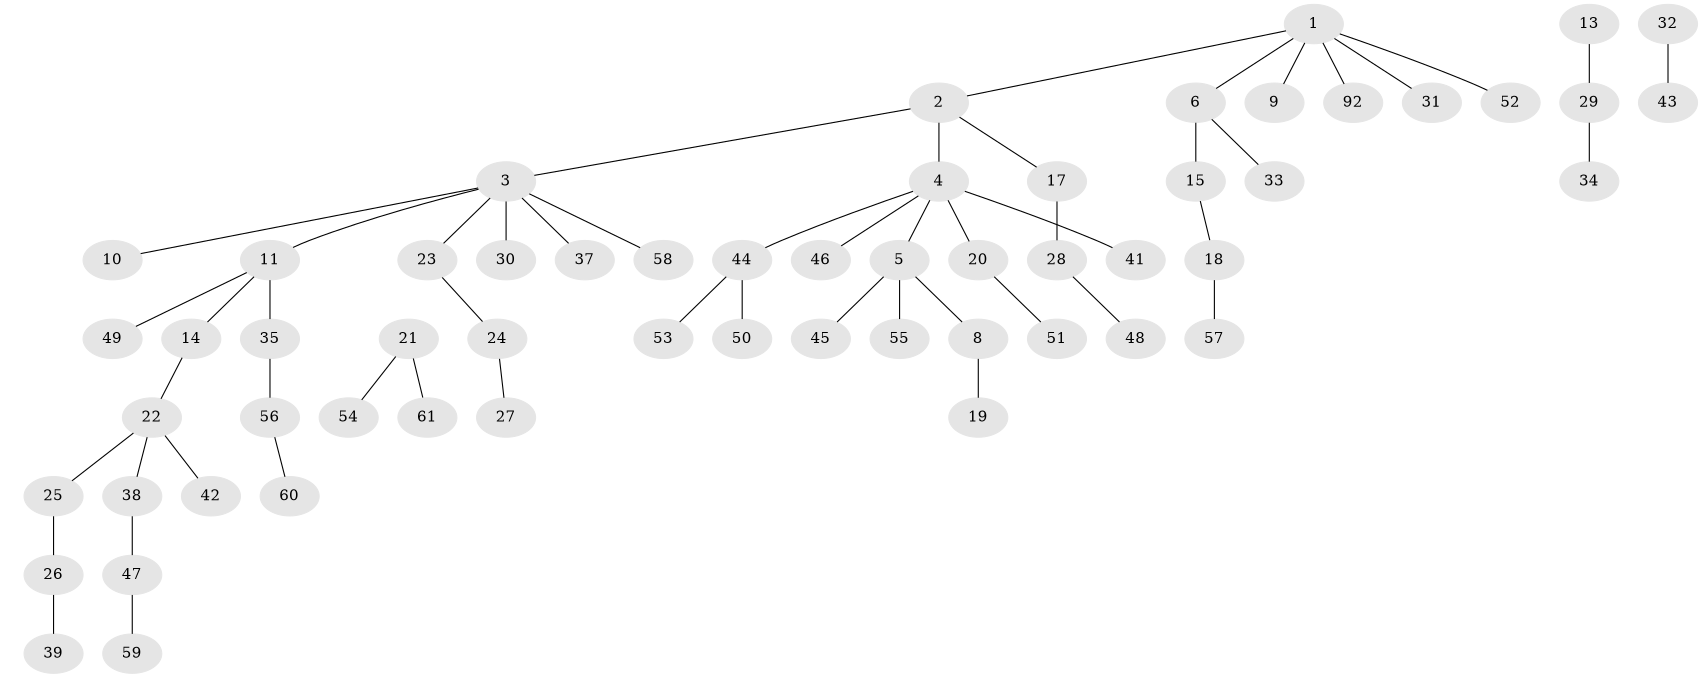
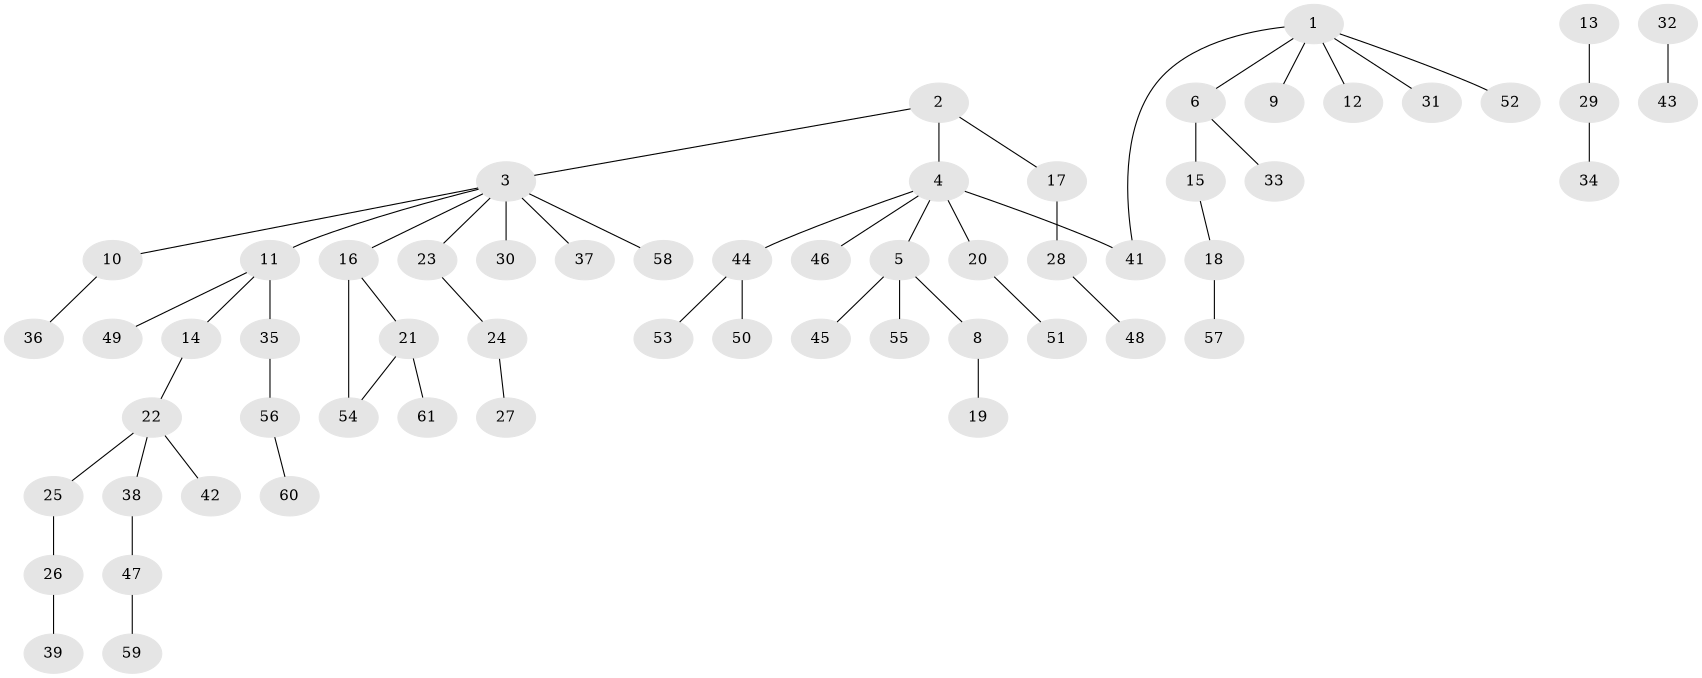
(1126, 63) -> (1151, 92)
(1353, 103) -> (1353, 103)
none -> (349, 260)
none -> (34, 339)
